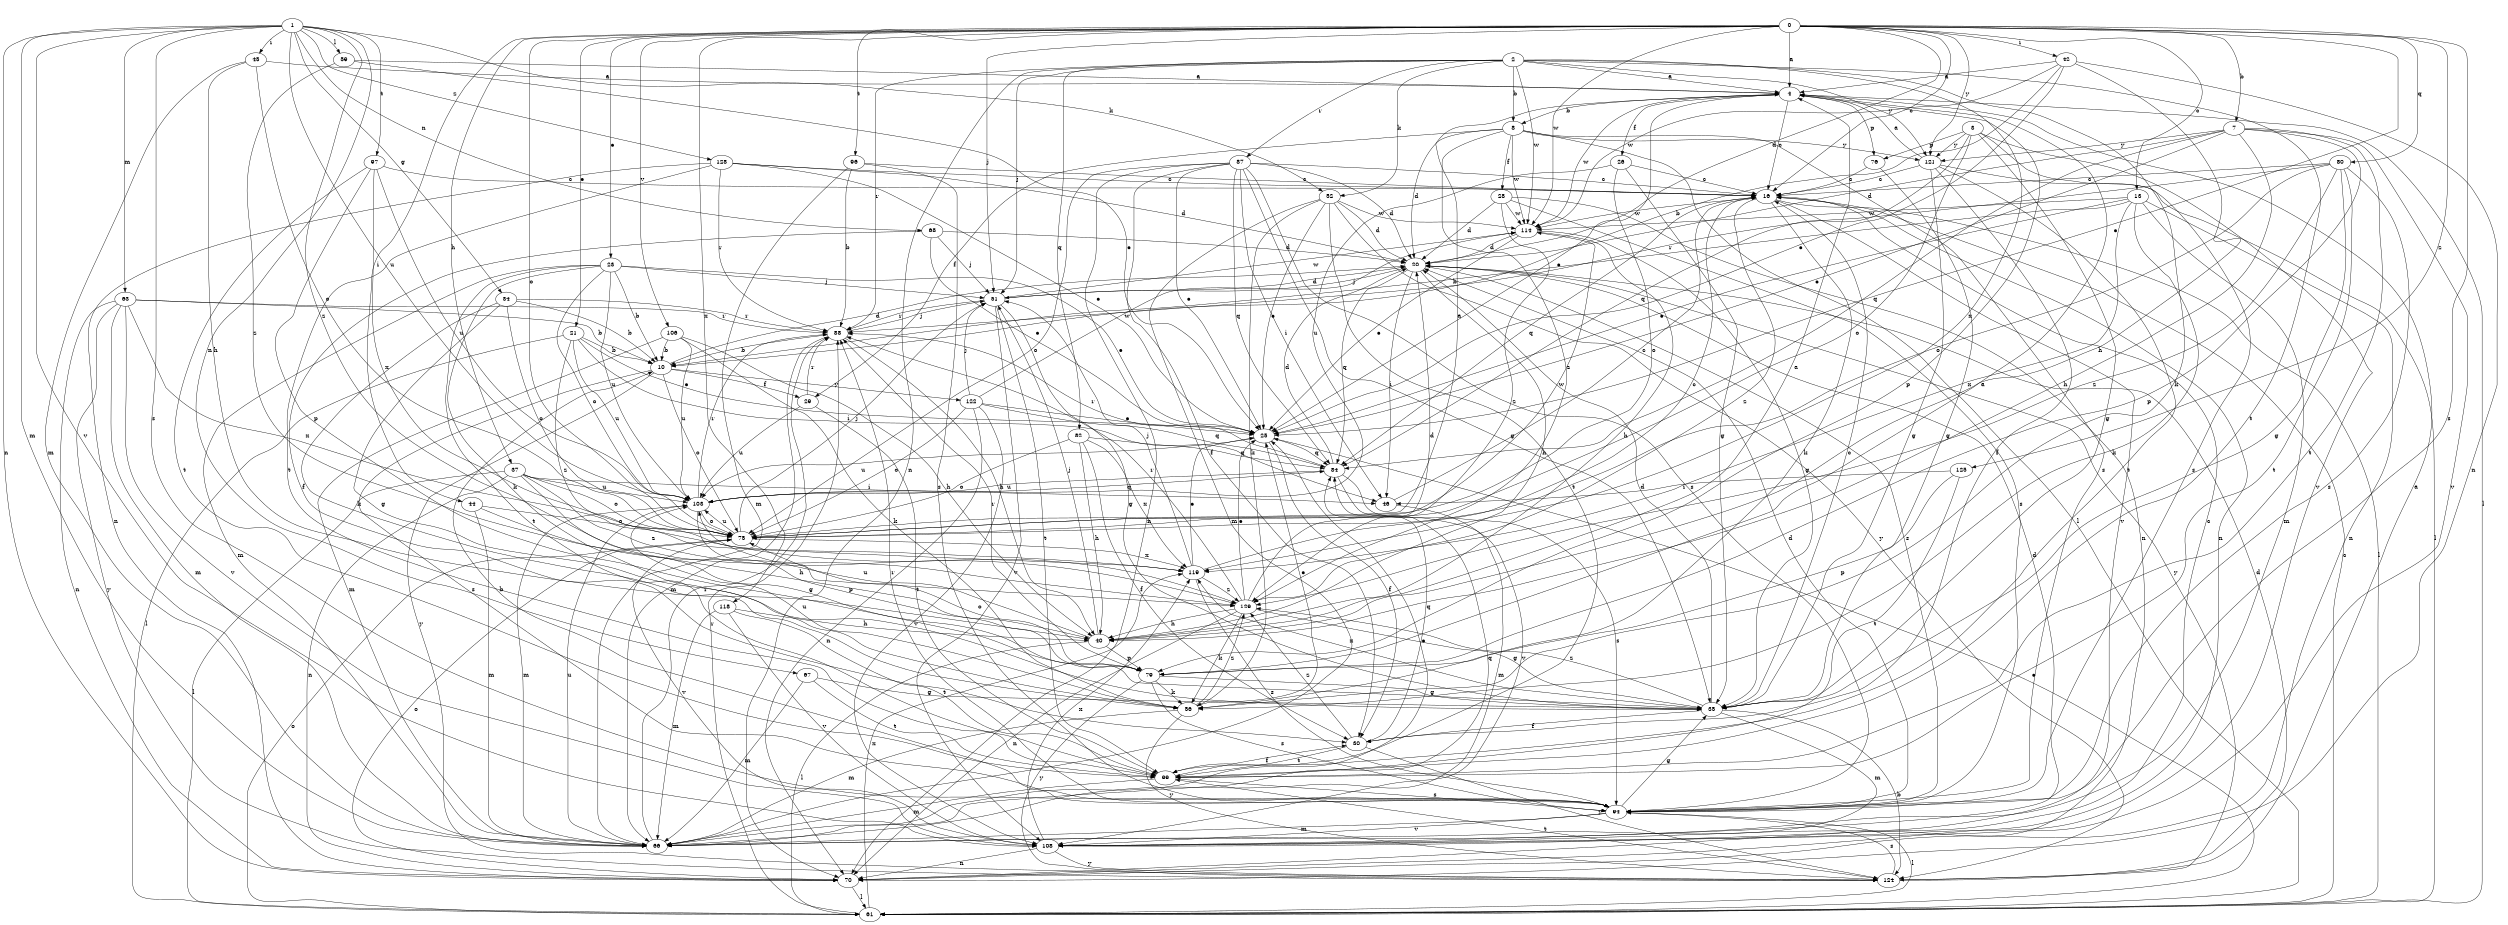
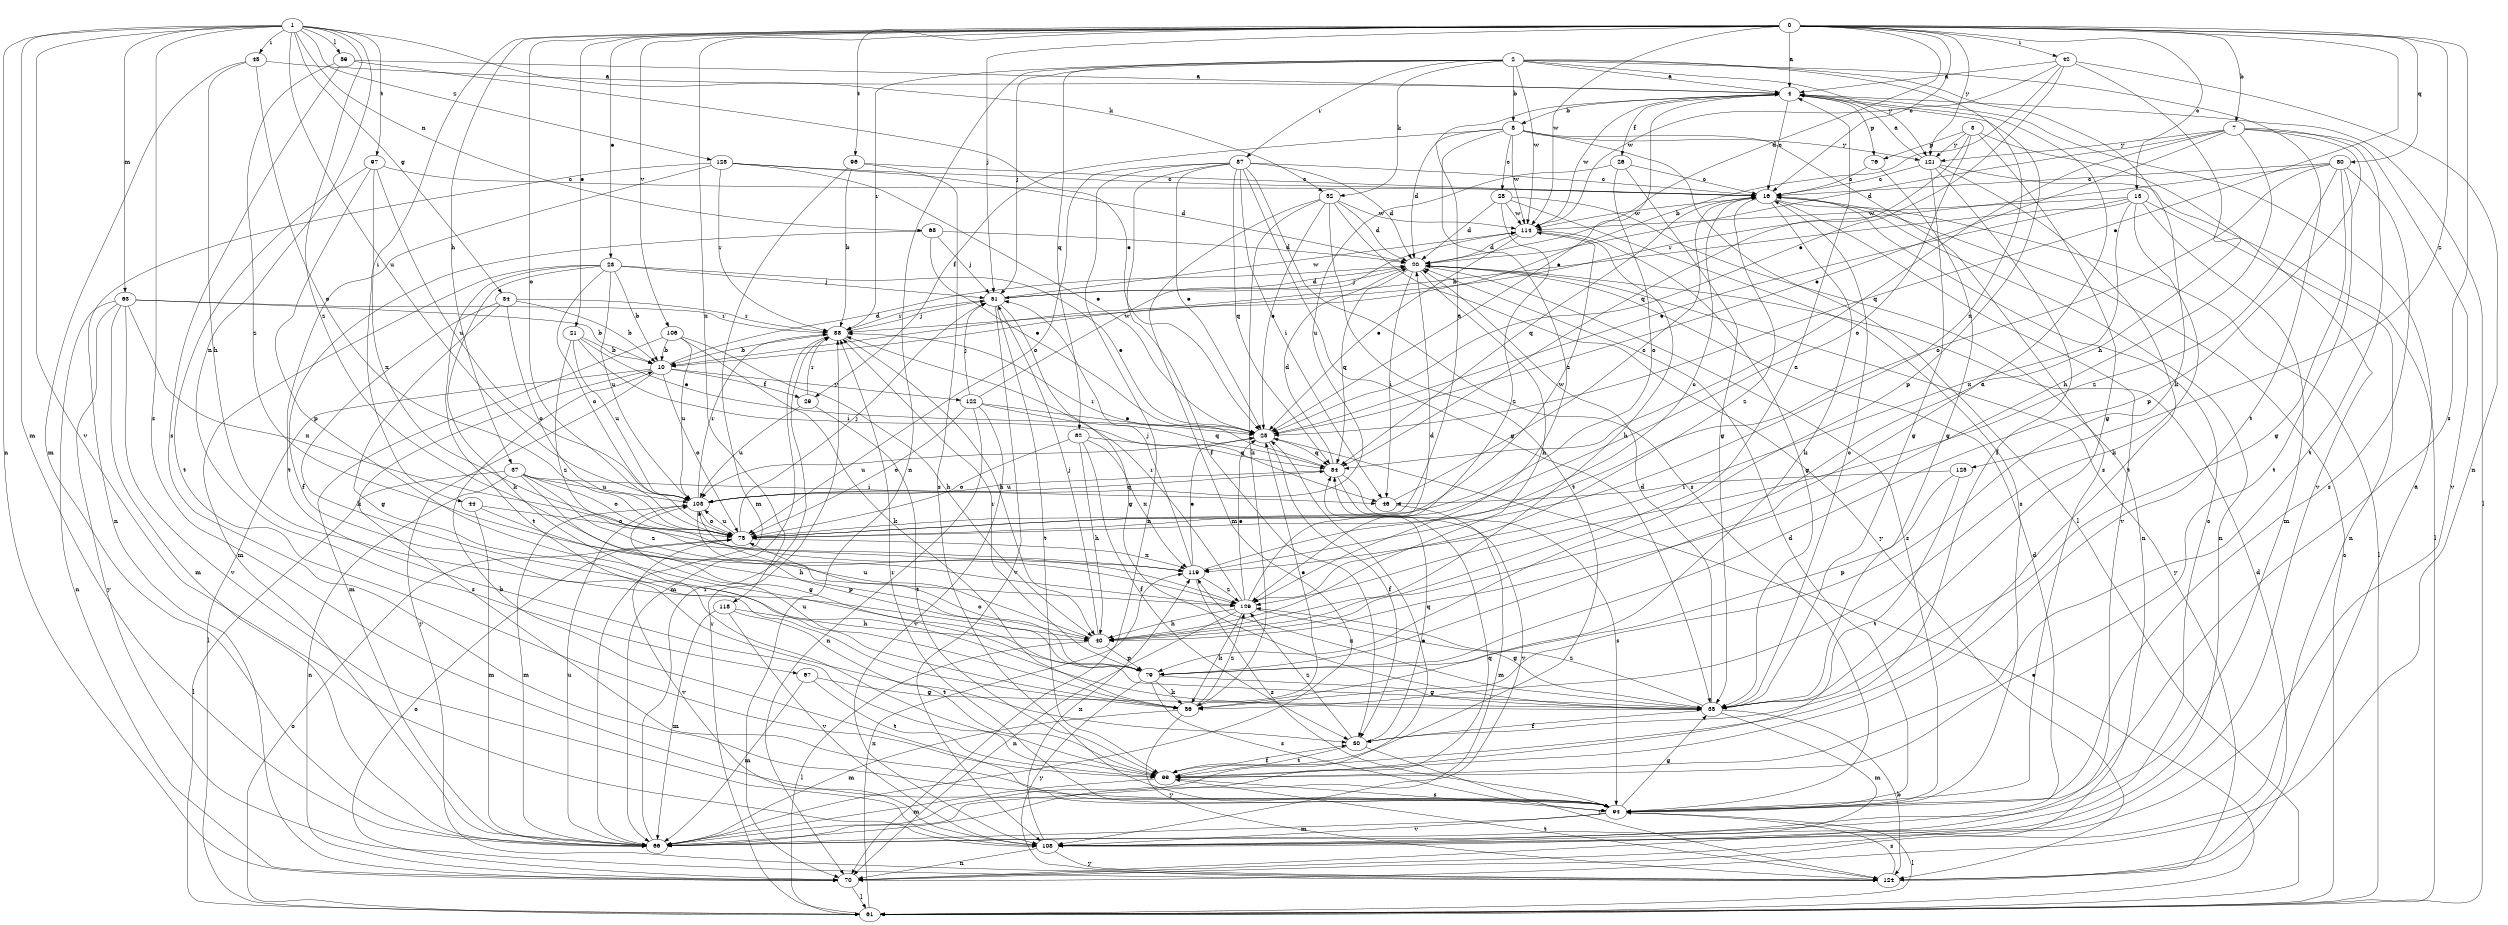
(1508, 162) -> (1508, 162)
(2148, 550) -> (582, 708)
(132, 849) -> (207, 788)
